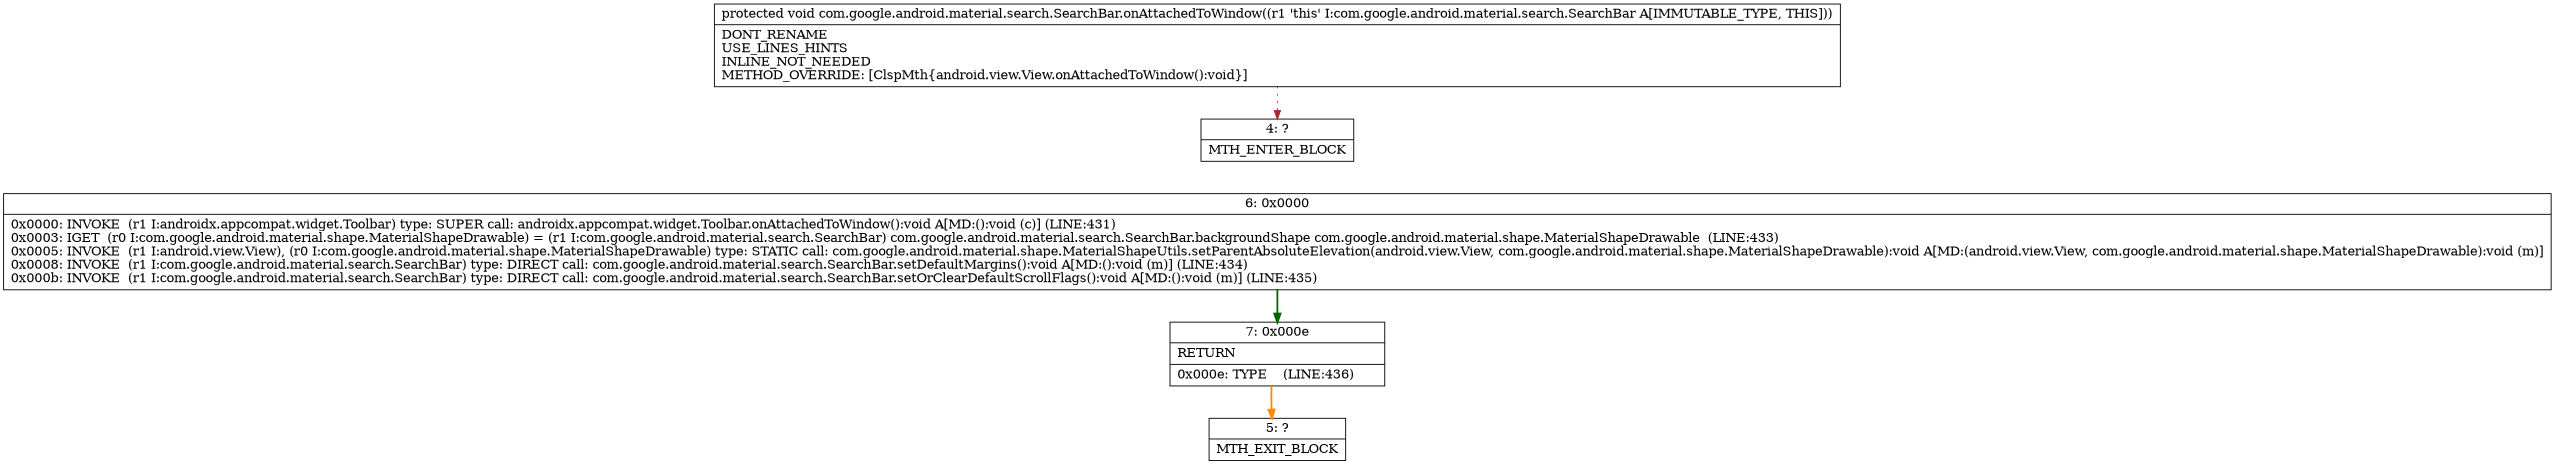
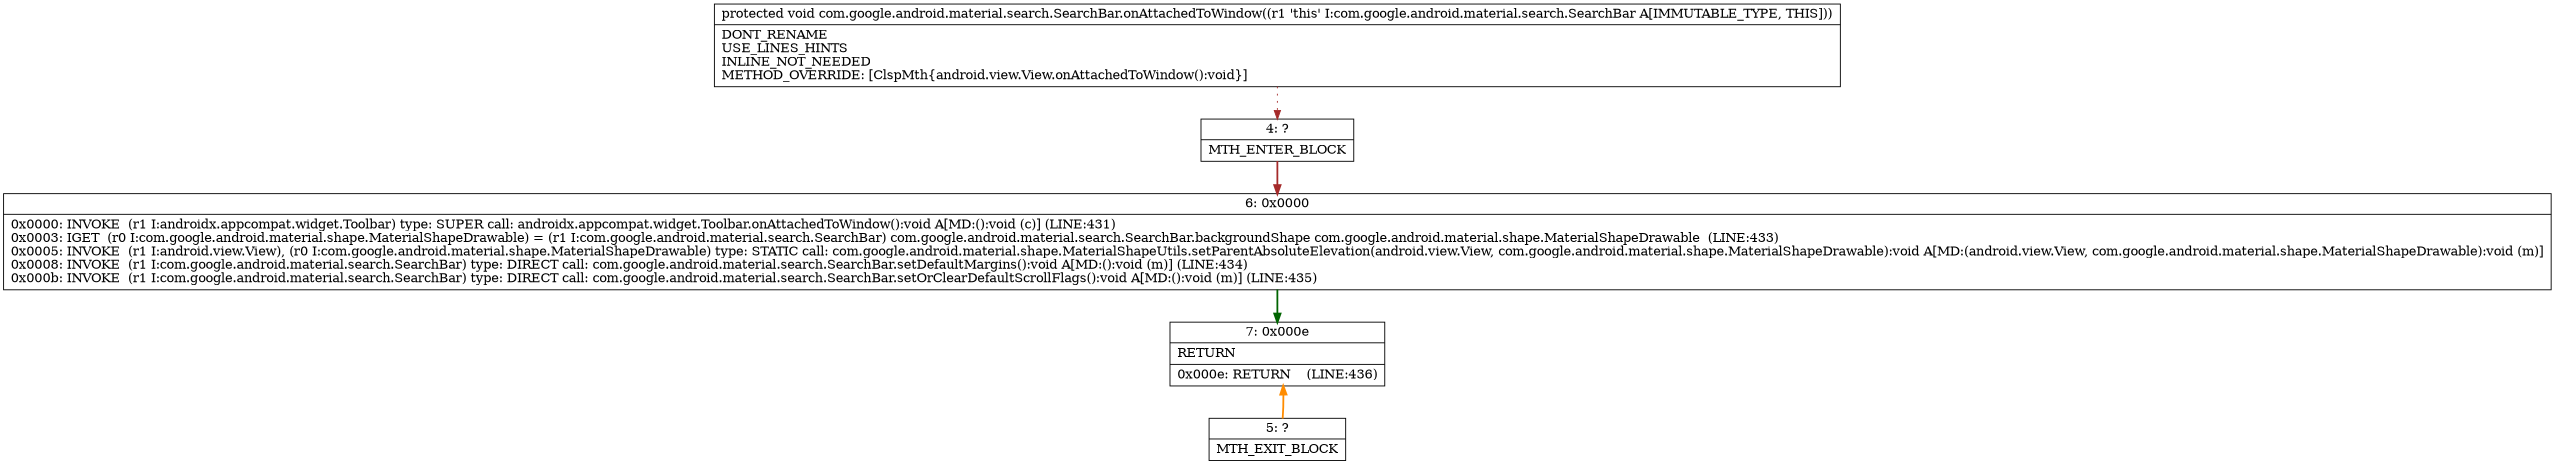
none -> (1277, 173)
(1266, 375) -> (1277, 375)
(1271, 398) -> (1283, 407)
